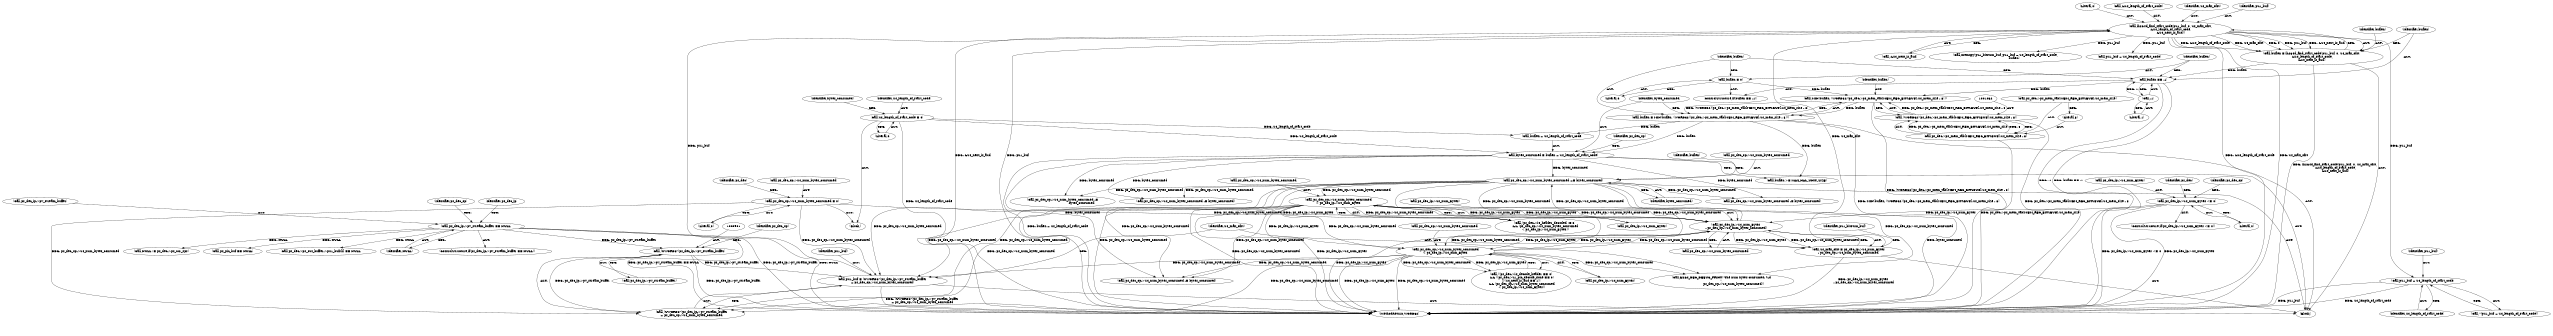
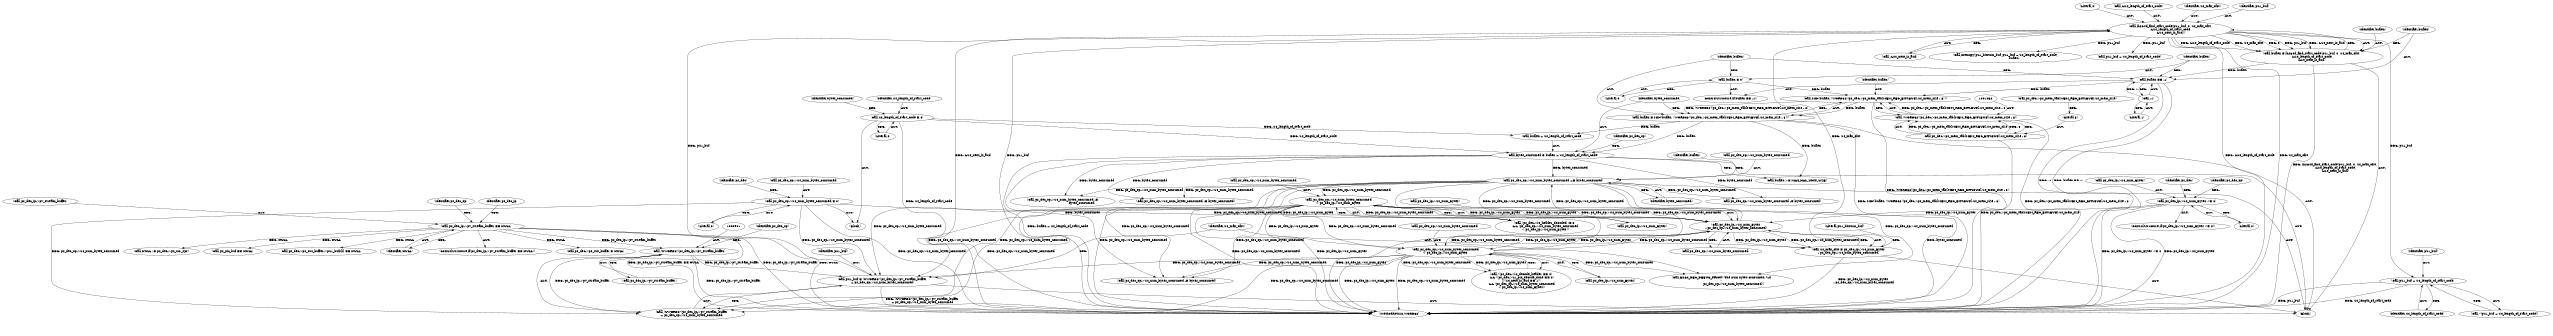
(2042, 122) -> none
(1845, 226) -> (1845, 226)
none -> (596, 251)
none -> (1008, 308)
